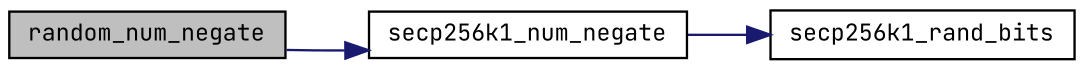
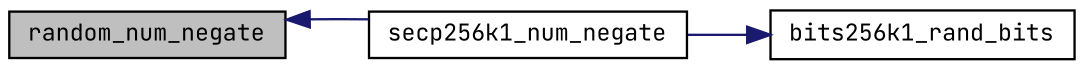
(923, 35) -> (923, 35)
(316, 50) -> (339, 19)
